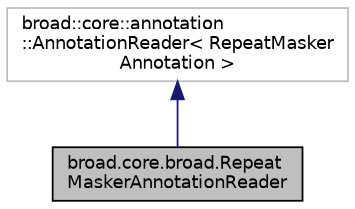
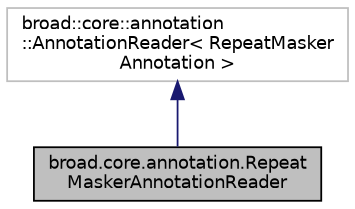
(178, 174) -> (178, 174)
